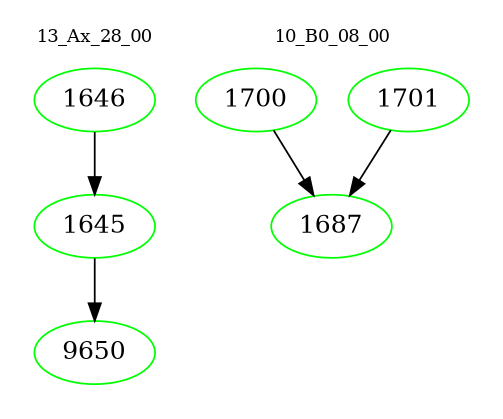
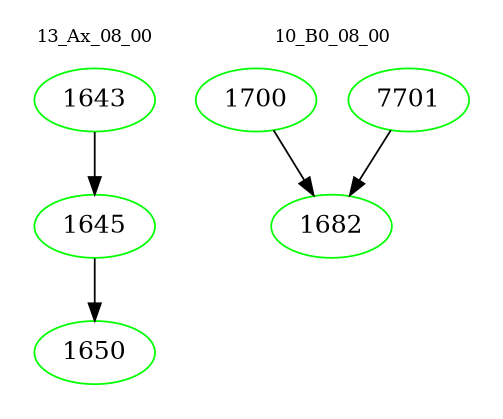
(95, 38) -> (95, 38)
(95, 100) -> (95, 100)
(409, 100) -> (409, 100)
(332, 226) -> (332, 226)
(95, 353) -> (95, 353)
